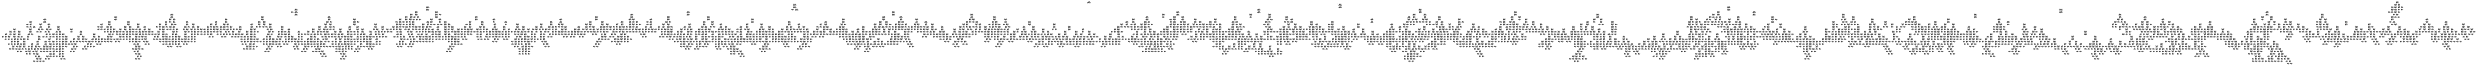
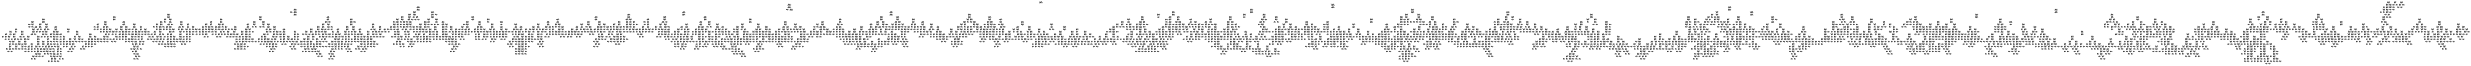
(2236, 42) -> none
